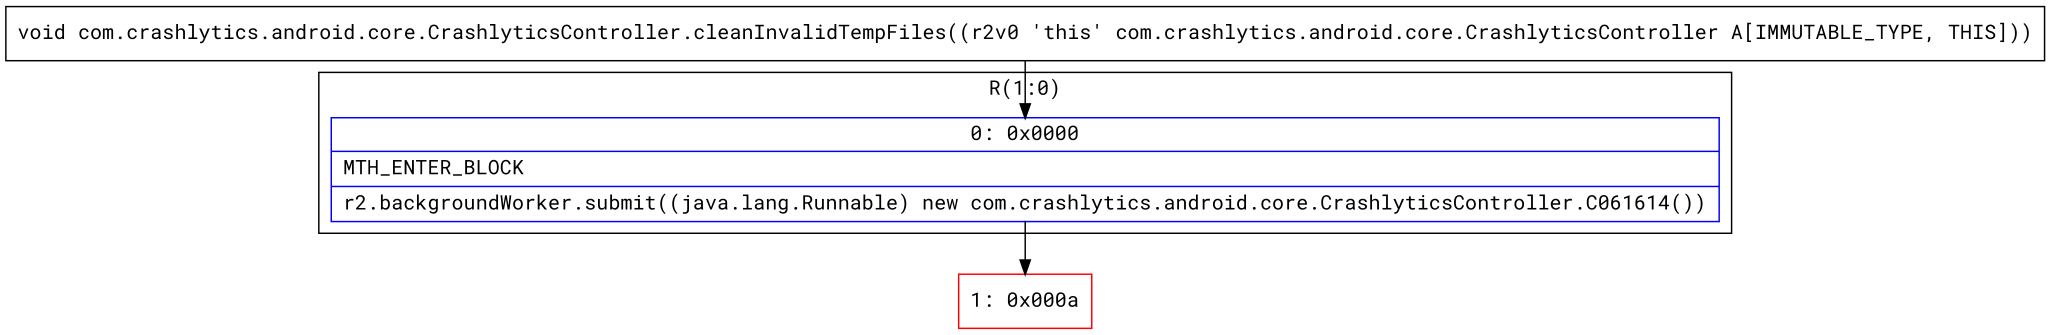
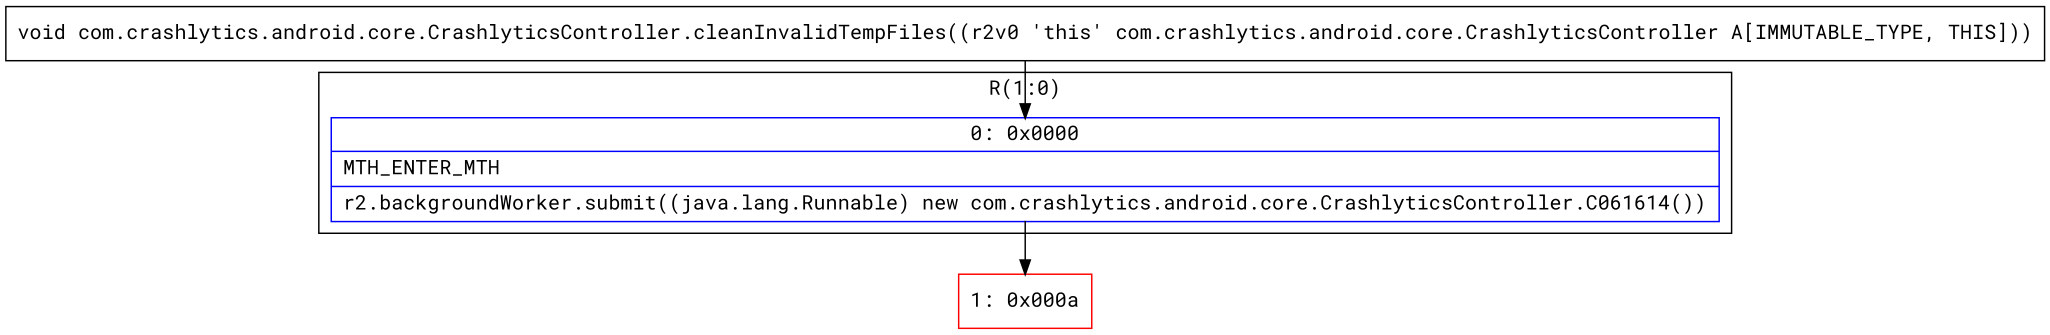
(434, 168) -> (422, 168)
